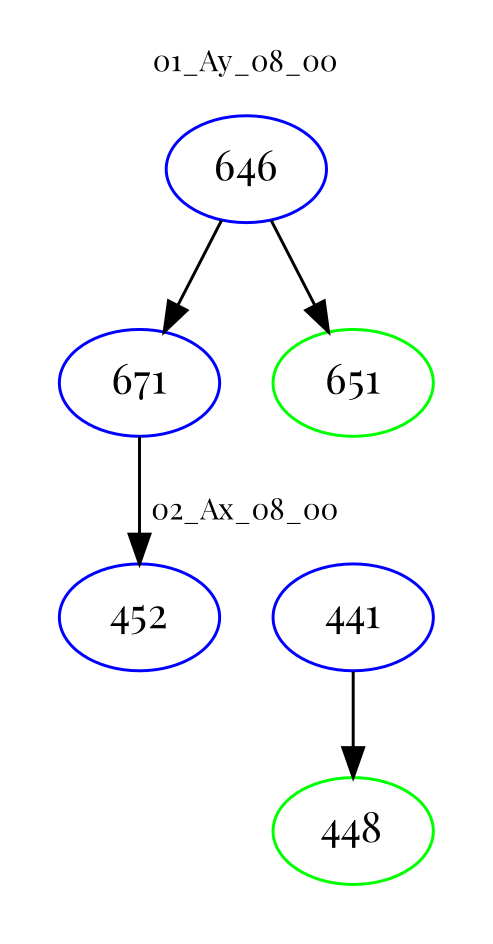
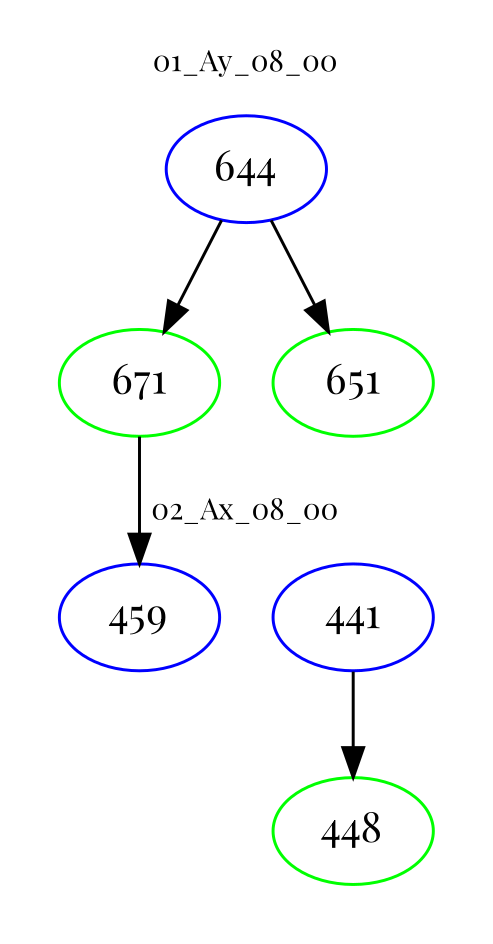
(246, 169) -> (246, 169)
(139, 383) -> (139, 383)
(139, 617) -> (139, 617)
